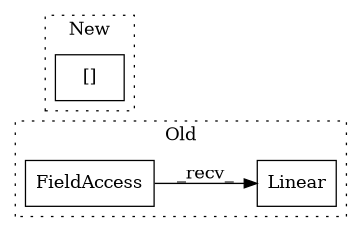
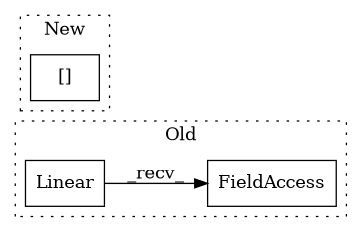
(199, 183) -> (150, 183)
